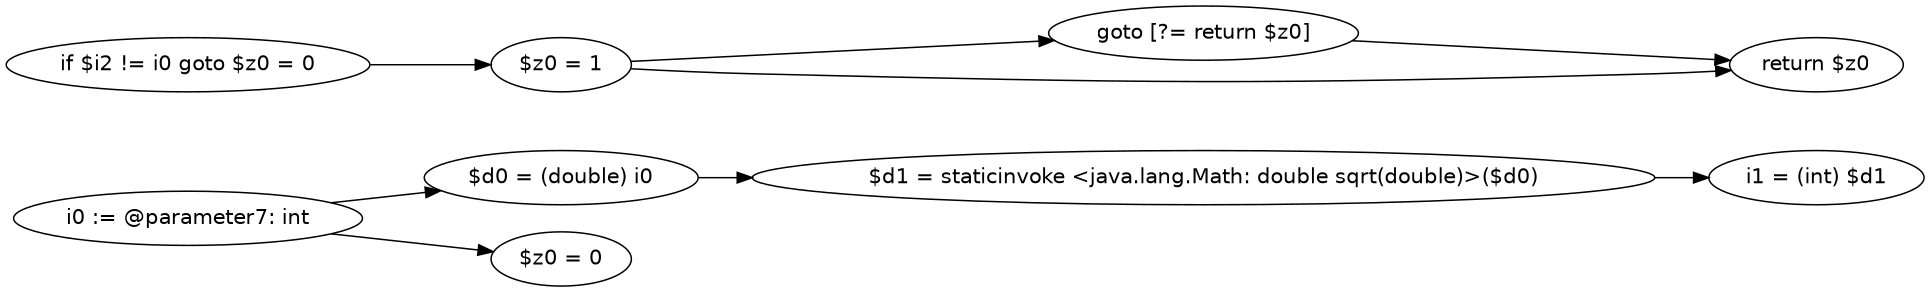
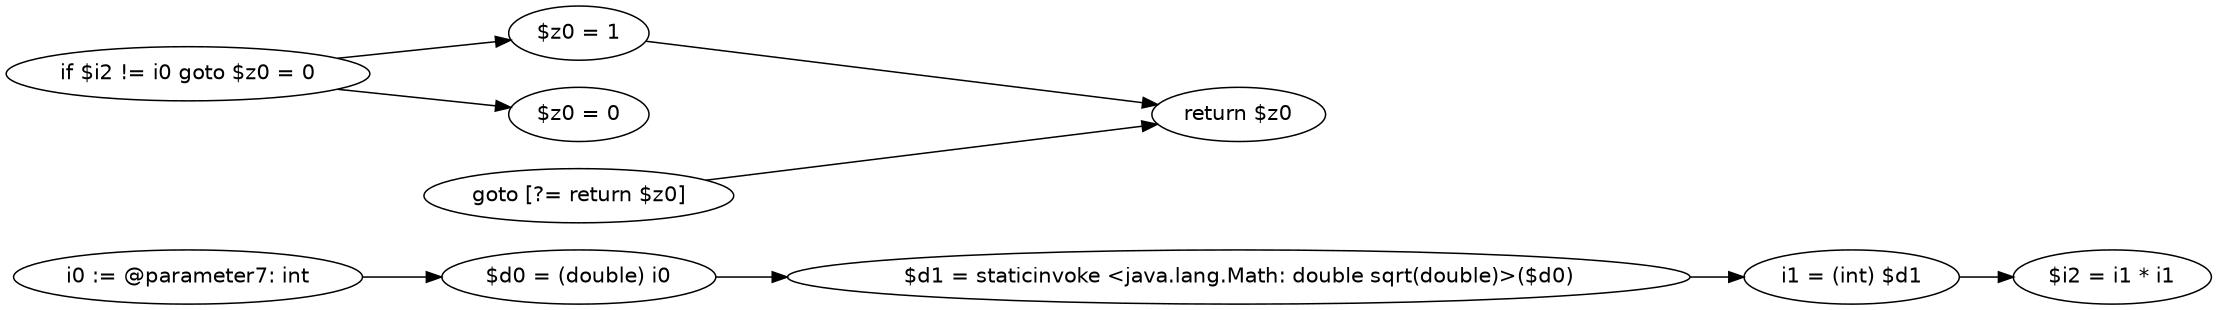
(835, 51) -> none
(404, 242) -> (417, 98)
none -> (2112, 277)
